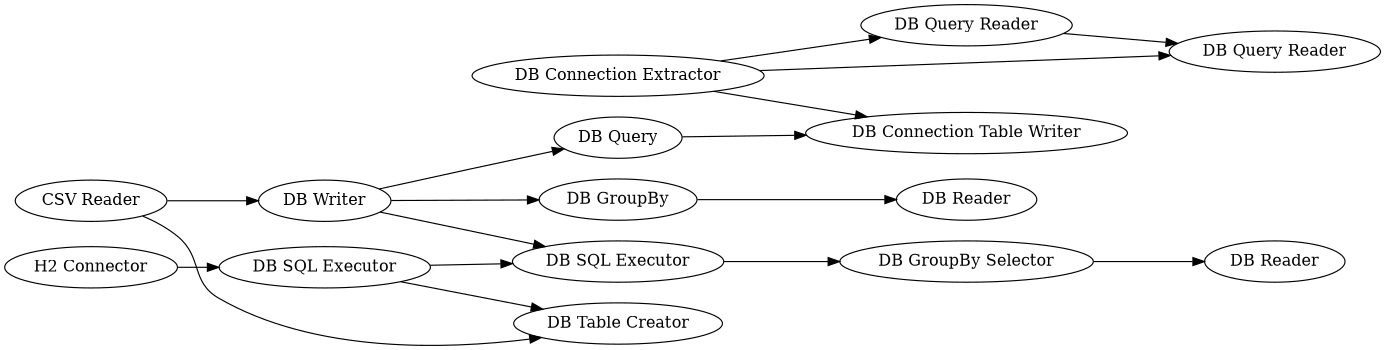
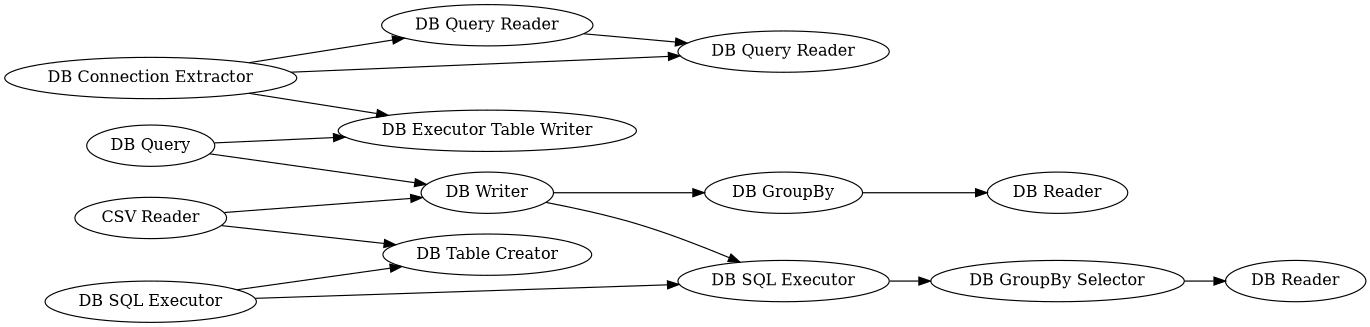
(967, 133) -> (487, 131)
(466, 170) -> (312, 168)
(91, 267) -> none
